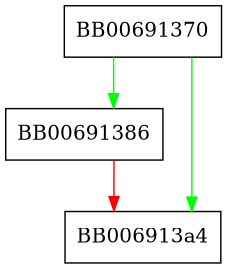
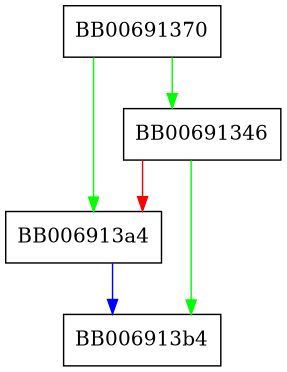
(84, 134) -> (202, 134)
none -> (142, 340)
